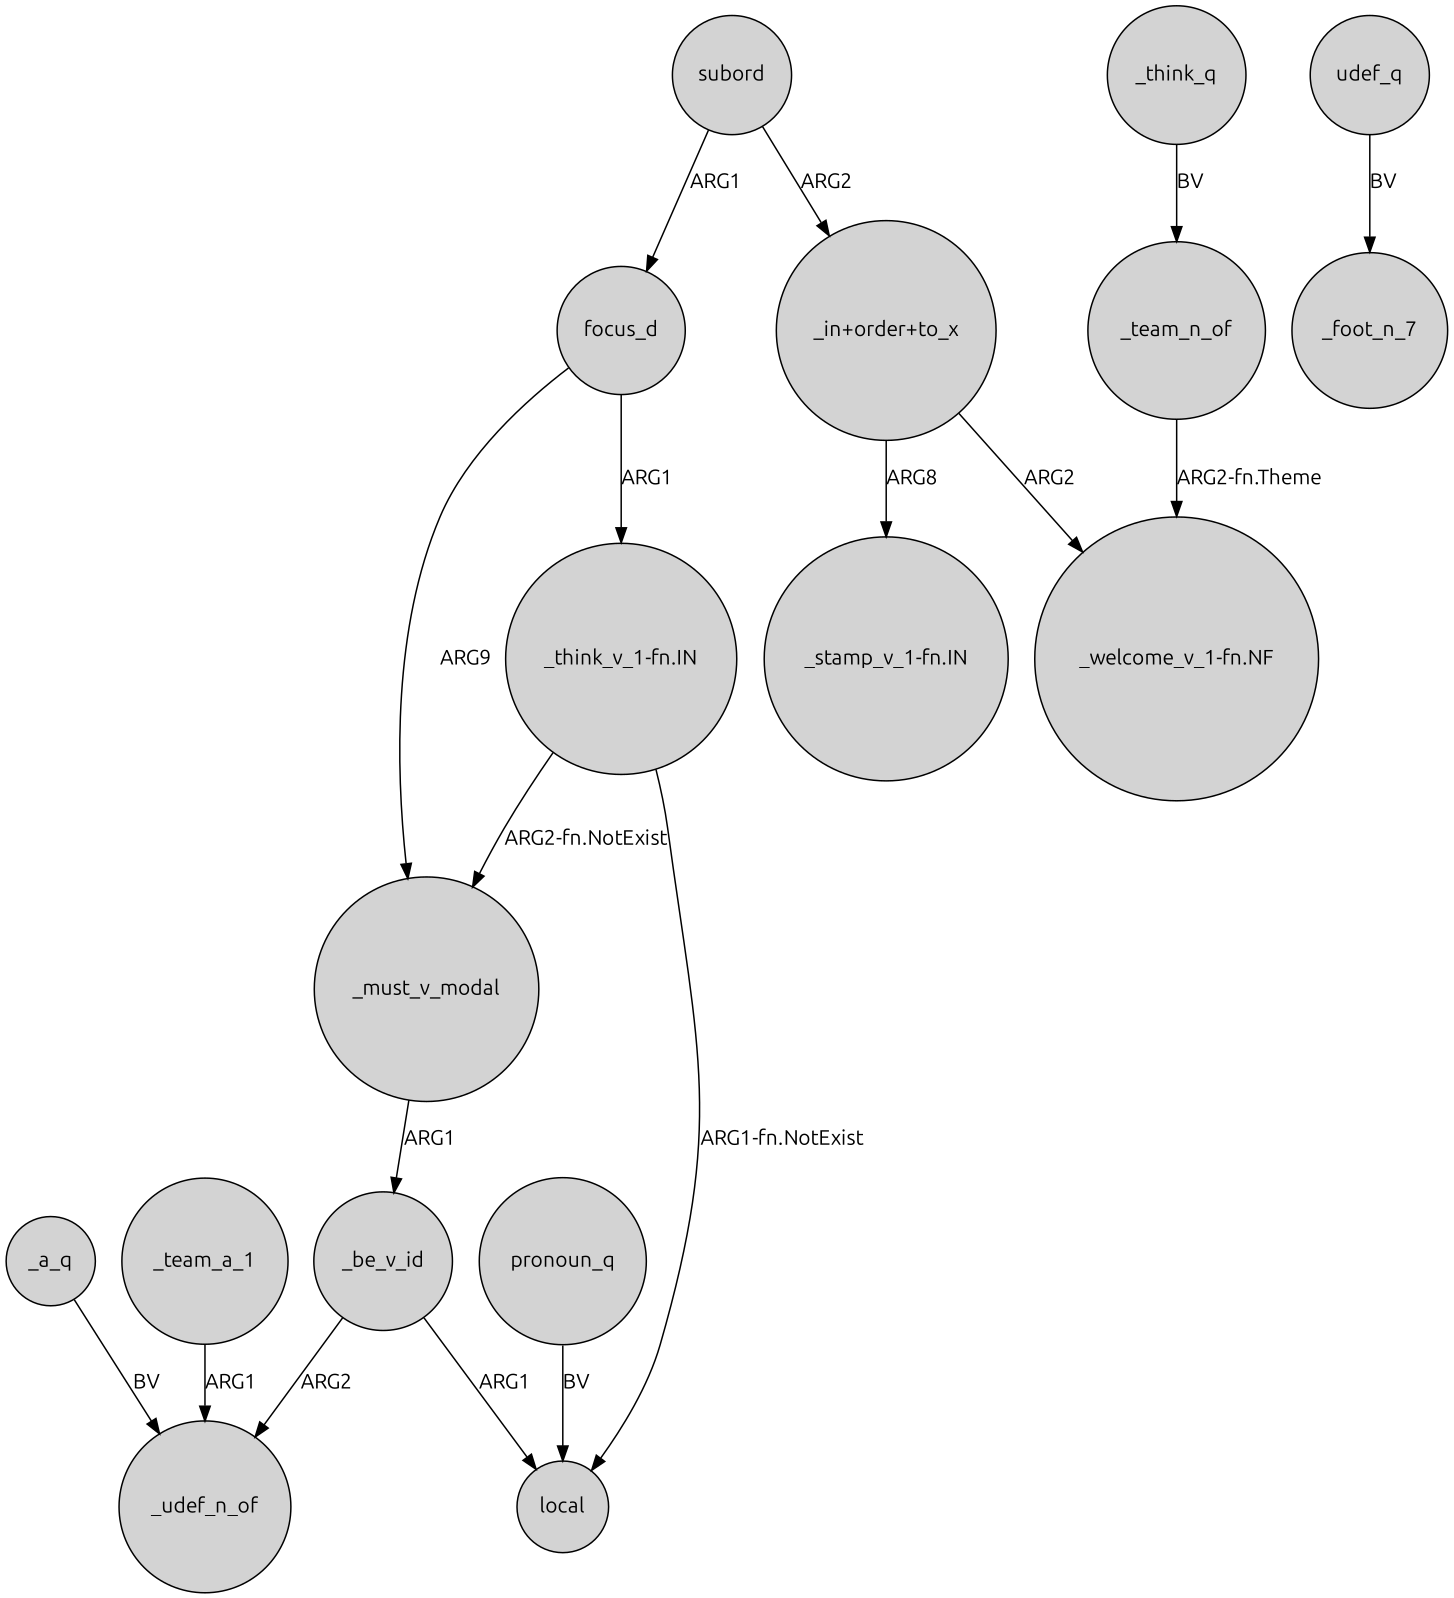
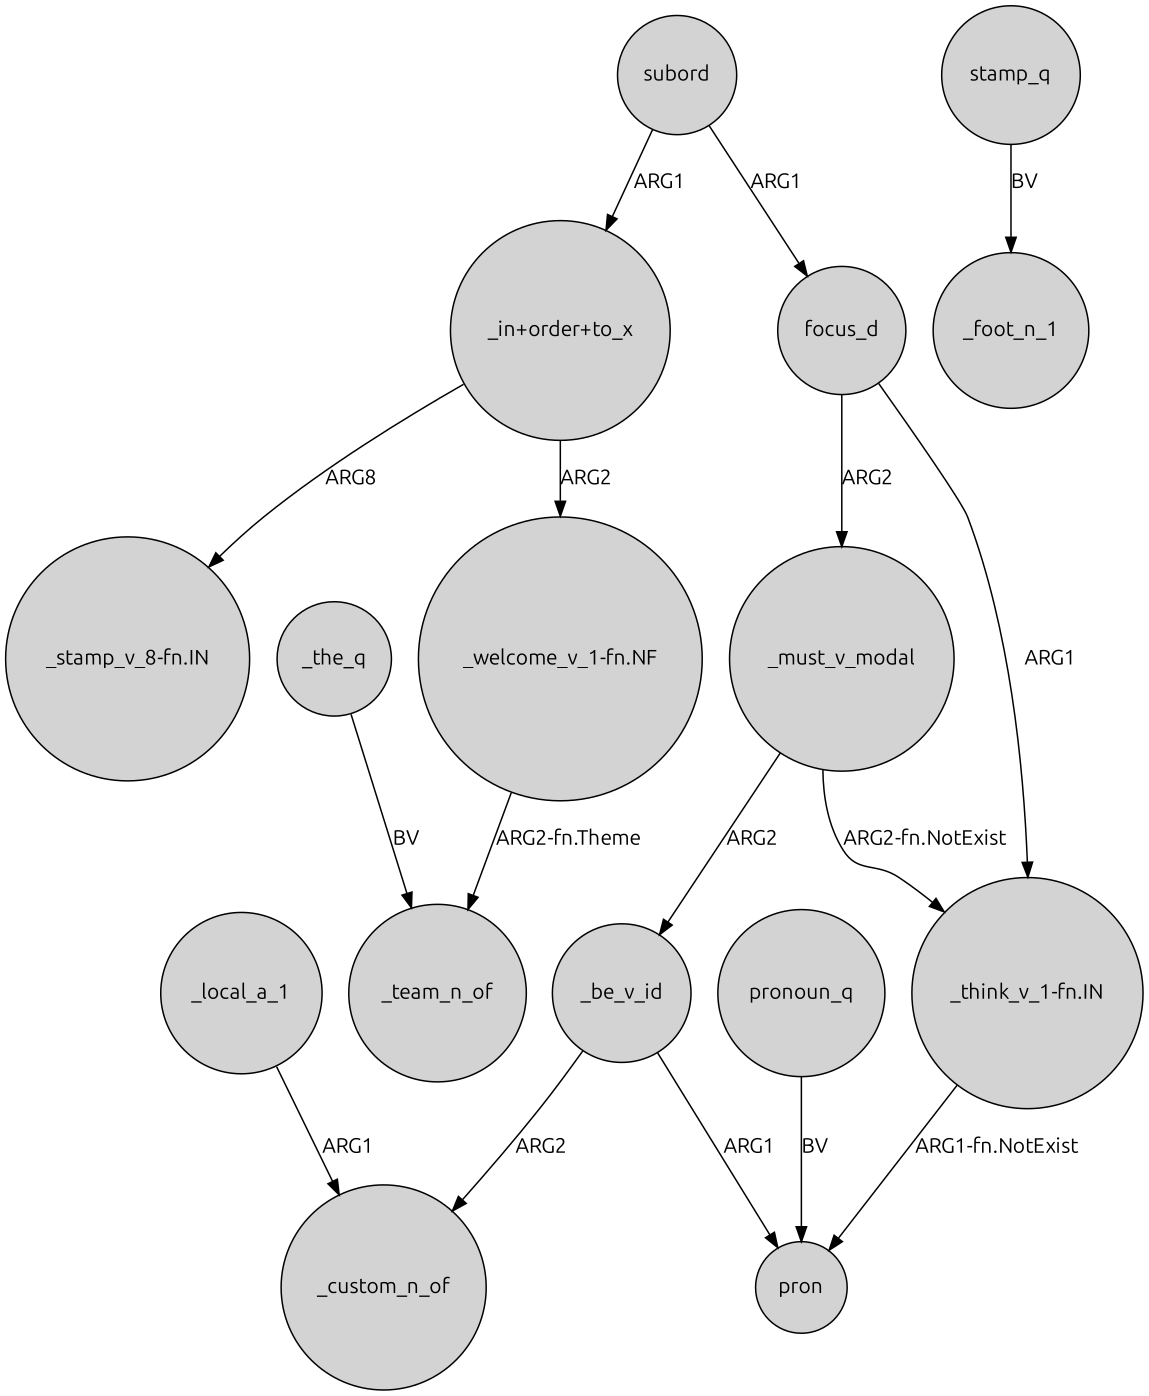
(1177, 75) -> (334, 659)
(1370, 75) -> (1011, 75)
(827, 182) -> (660, 182)
(1370, 330) -> (1011, 330)
(1177, 460) -> (492, 844)
(466, 659) -> (868, 479)
(886, 659) -> (128, 659)
(514, 812) -> (850, 858)
(430, 1139) -> (753, 839)
(51, 1261) -> none
(205, 1261) -> (241, 993)
(205, 1507) -> (384, 1287)
(563, 1507) -> (801, 1287)
